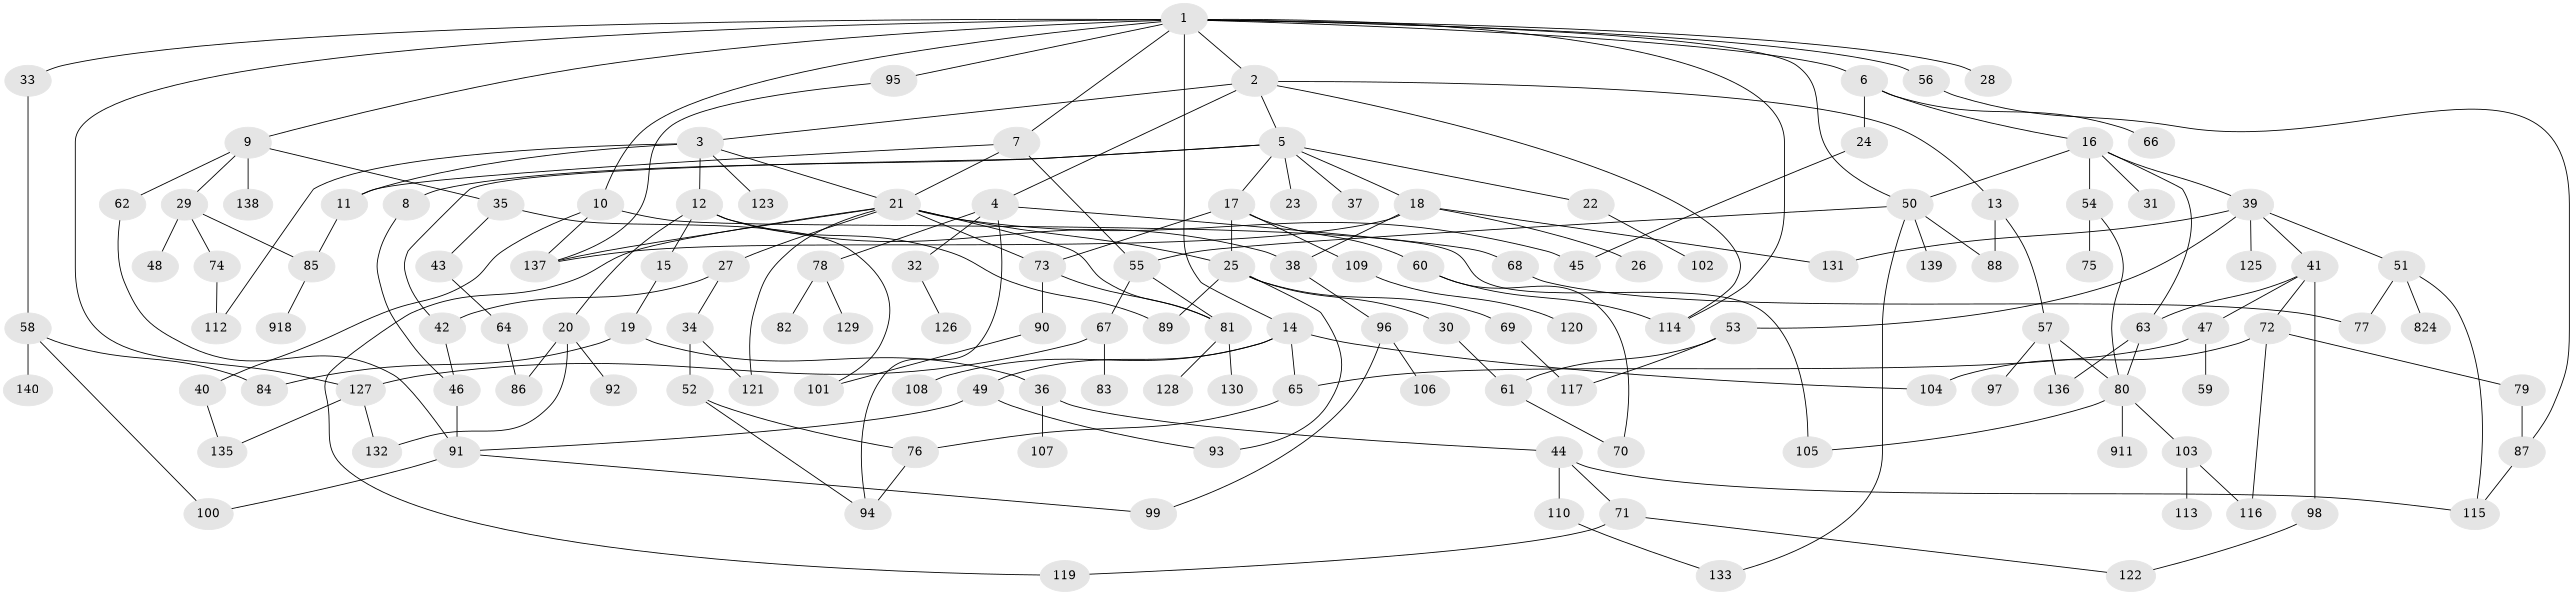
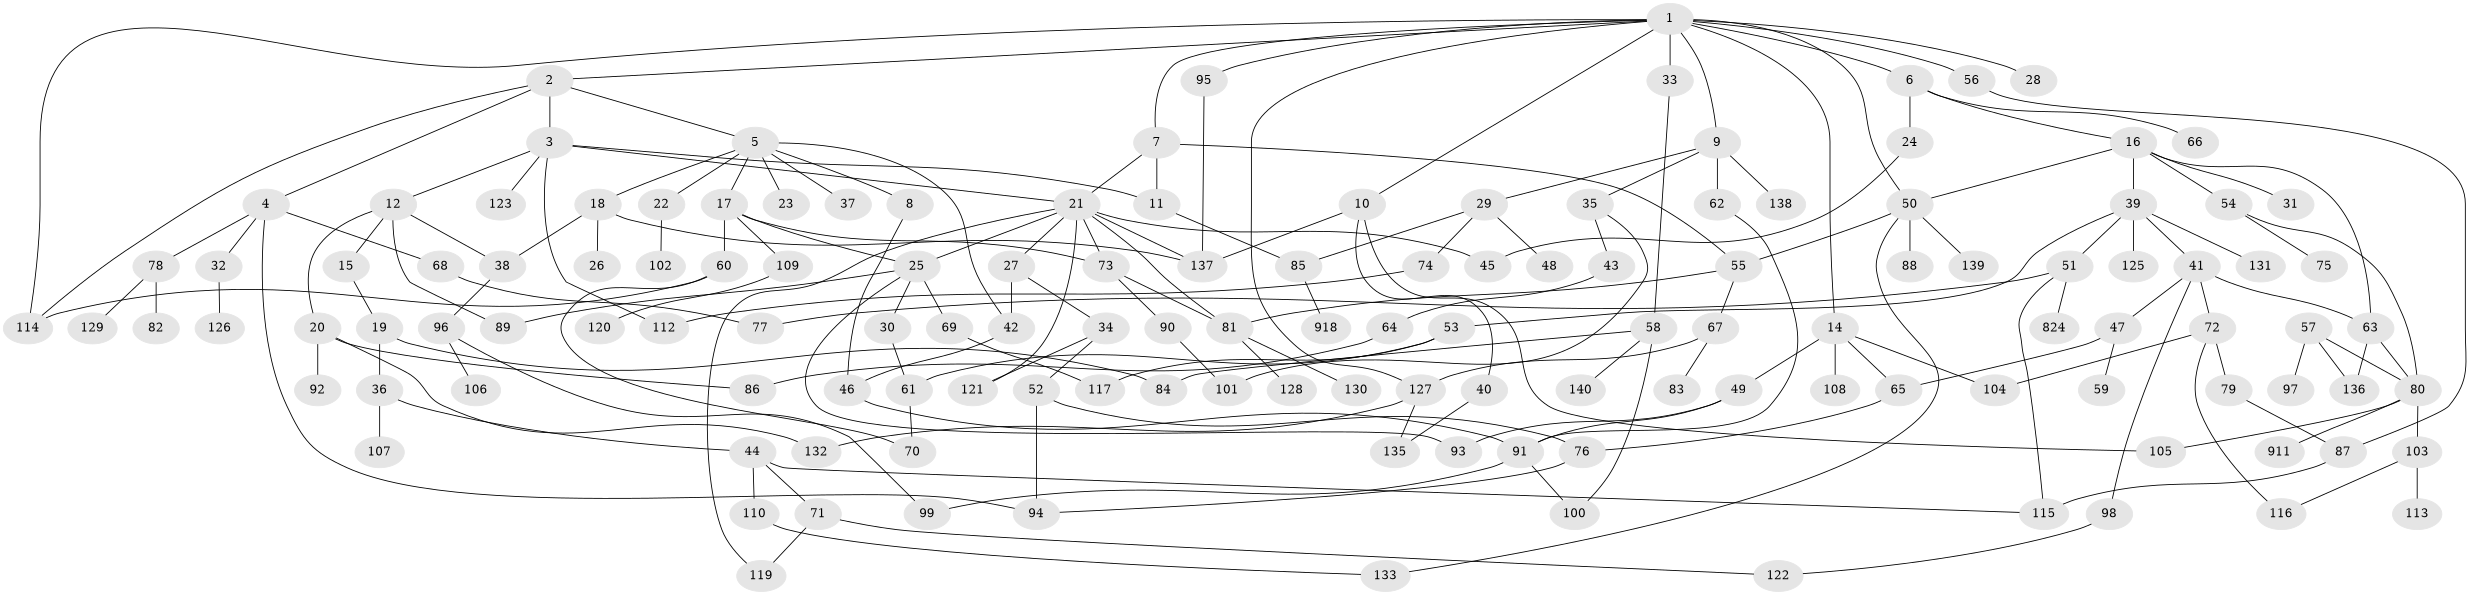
(1995, 205) -> none
(1625, 235) -> none
